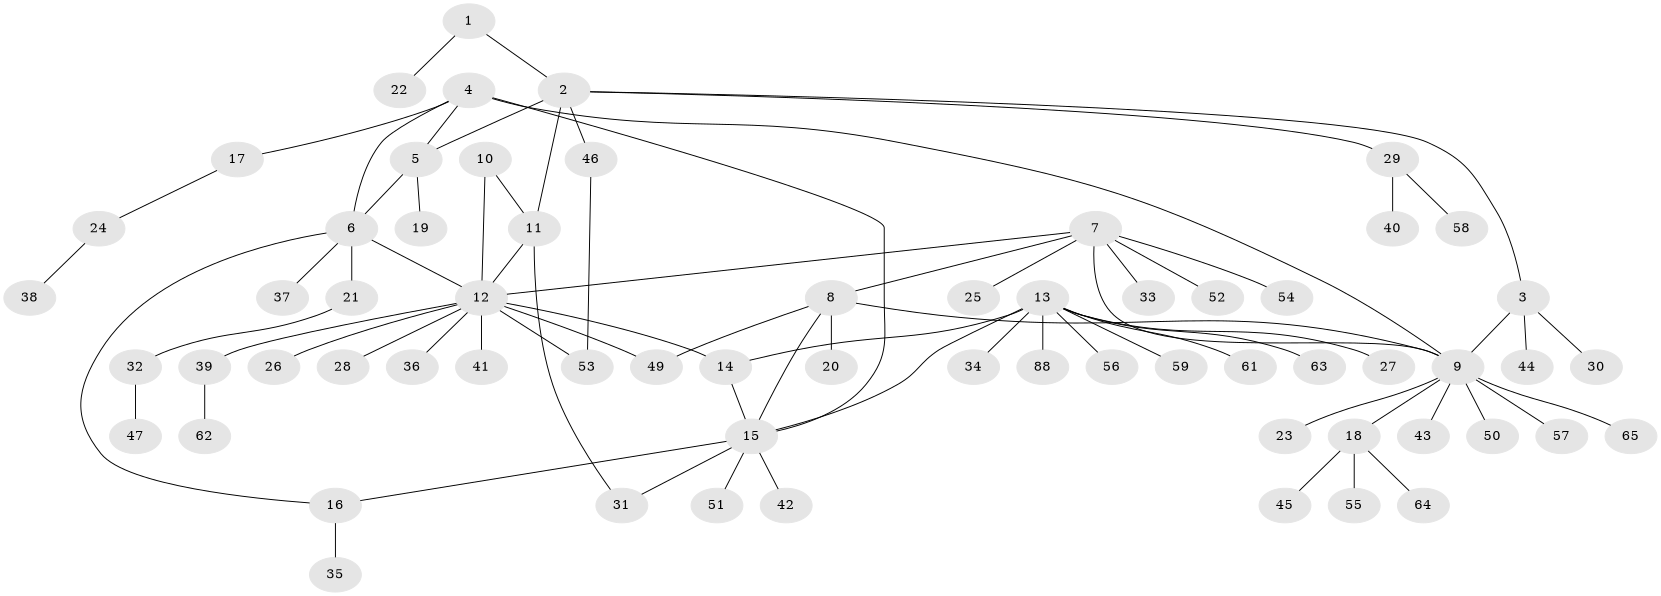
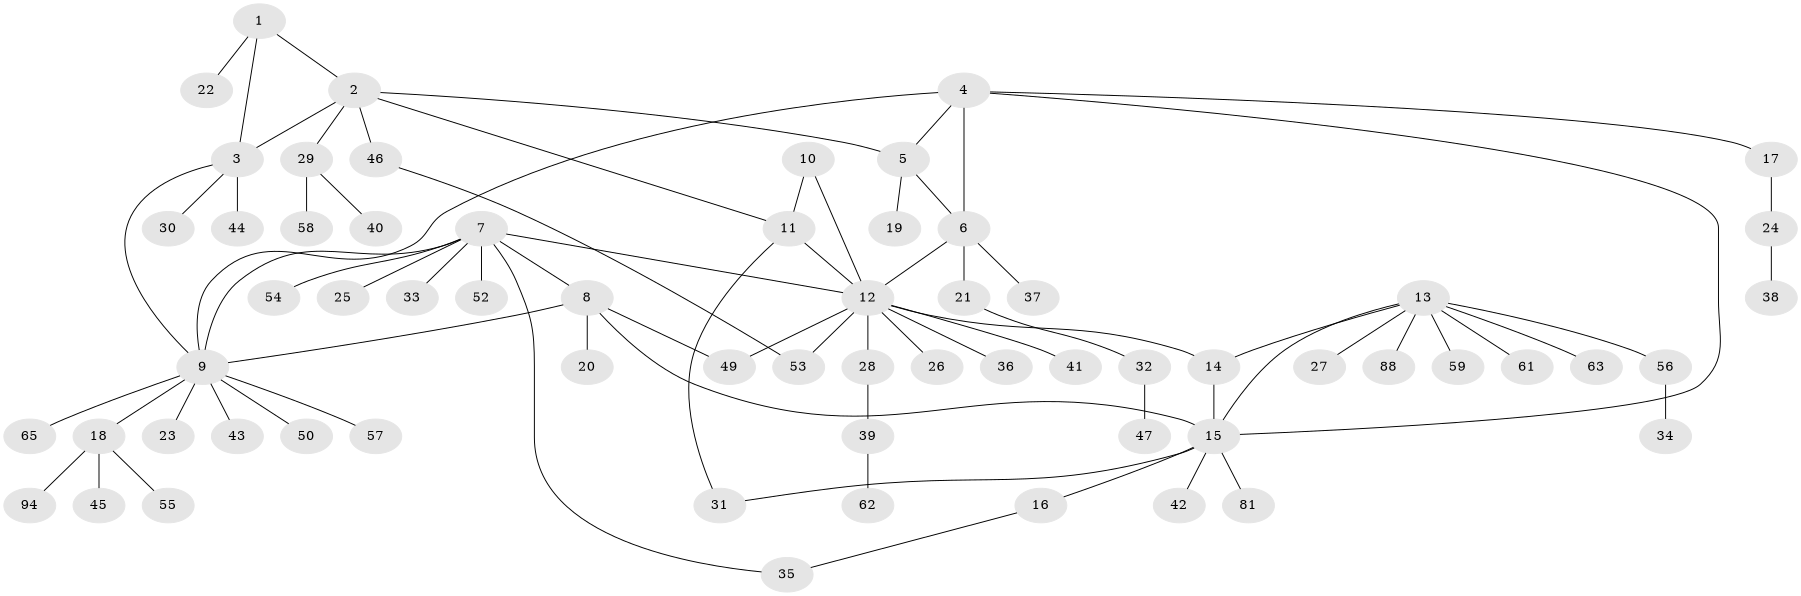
none -> (248, 90)
(340, 326) -> (868, 402)
(1008, 332) -> (1666, 404)
(85, 381) -> none
none -> (545, 478)
(717, 506) -> (1248, 506)
(1423, 506) -> (30, 506)
